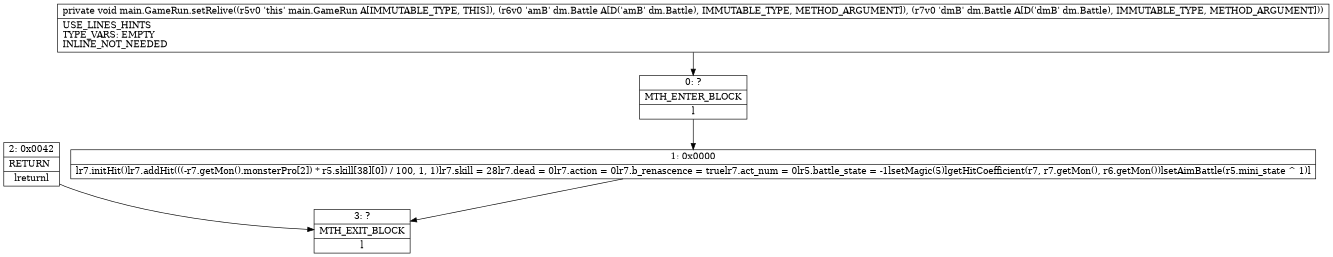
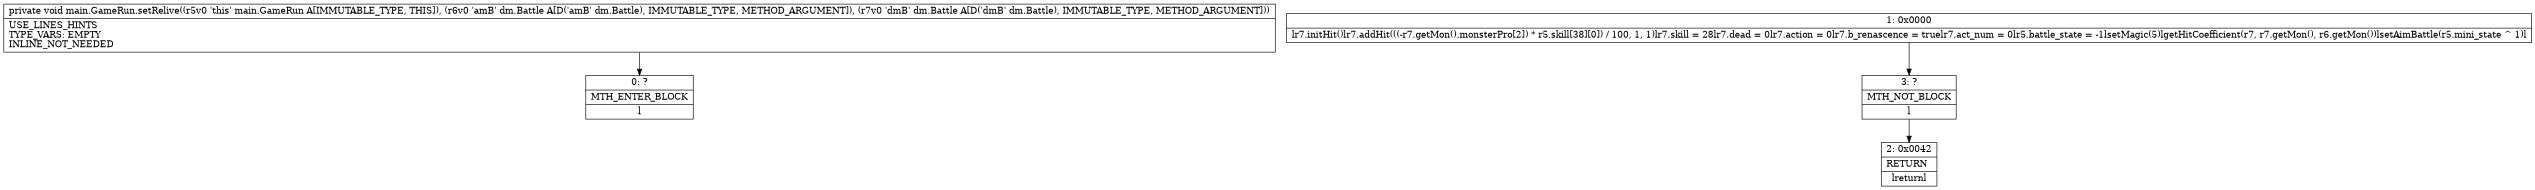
(693, 131) -> none
(182, 216) -> (1909, 128)
(362, 231) -> (1909, 97)
